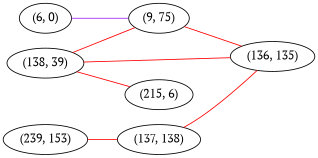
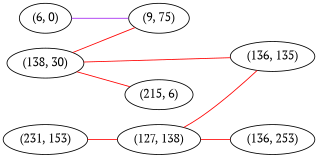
(213, 36) -> none
(45, 63) -> (45, 63)
(45, 140) -> (45, 140)
(159, 140) -> (159, 140)
none -> (273, 140)
